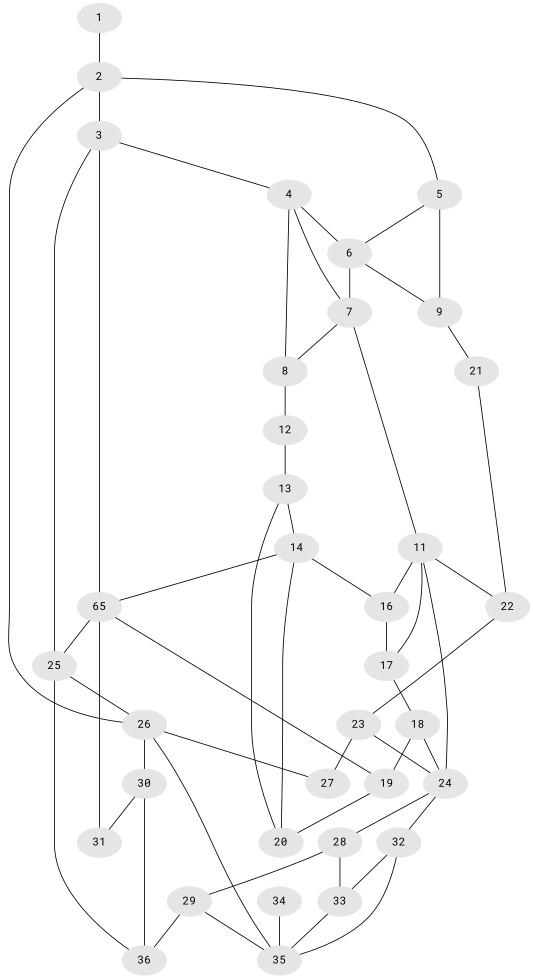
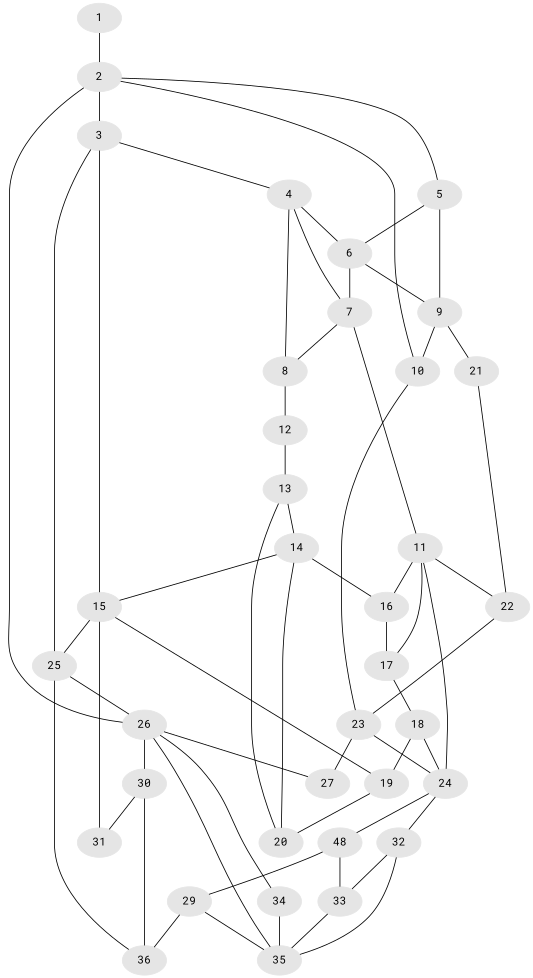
none -> (418, 371)
(99, 607) -> (99, 607)
none -> (225, 804)
(340, 843) -> (340, 843)
